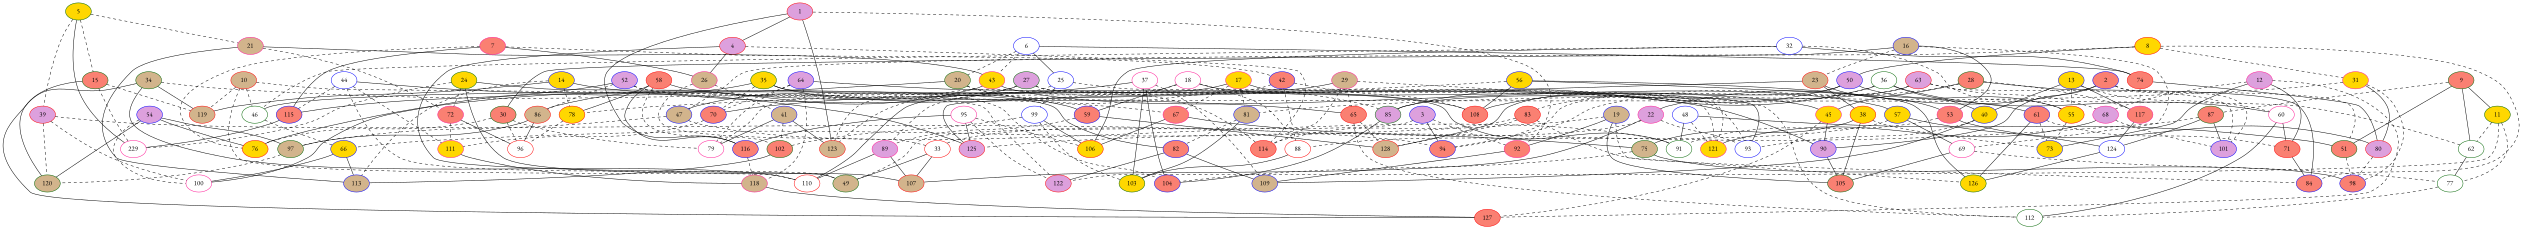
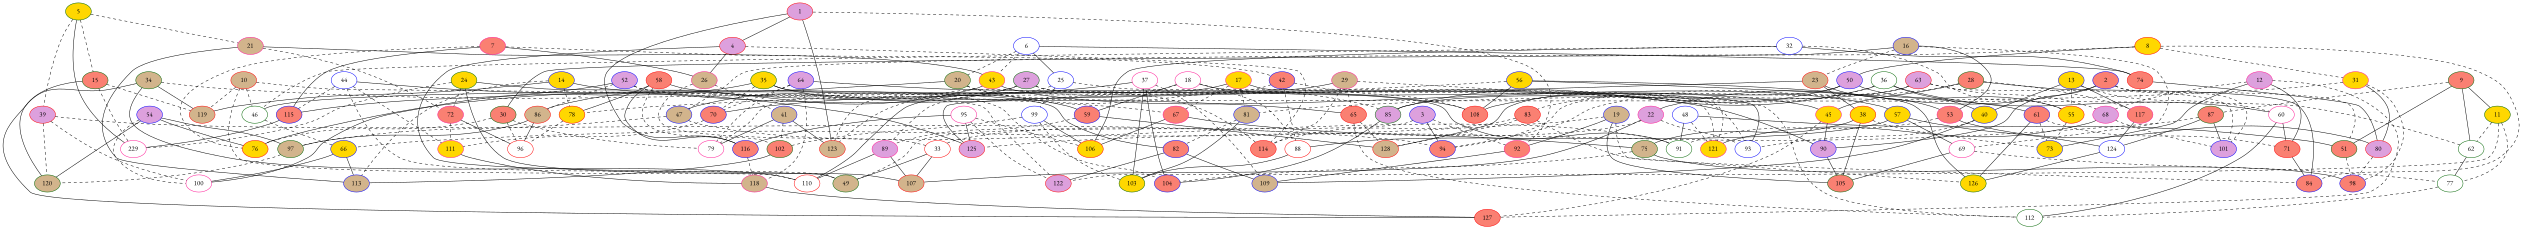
(1599, 139) -> (1599, 139)
